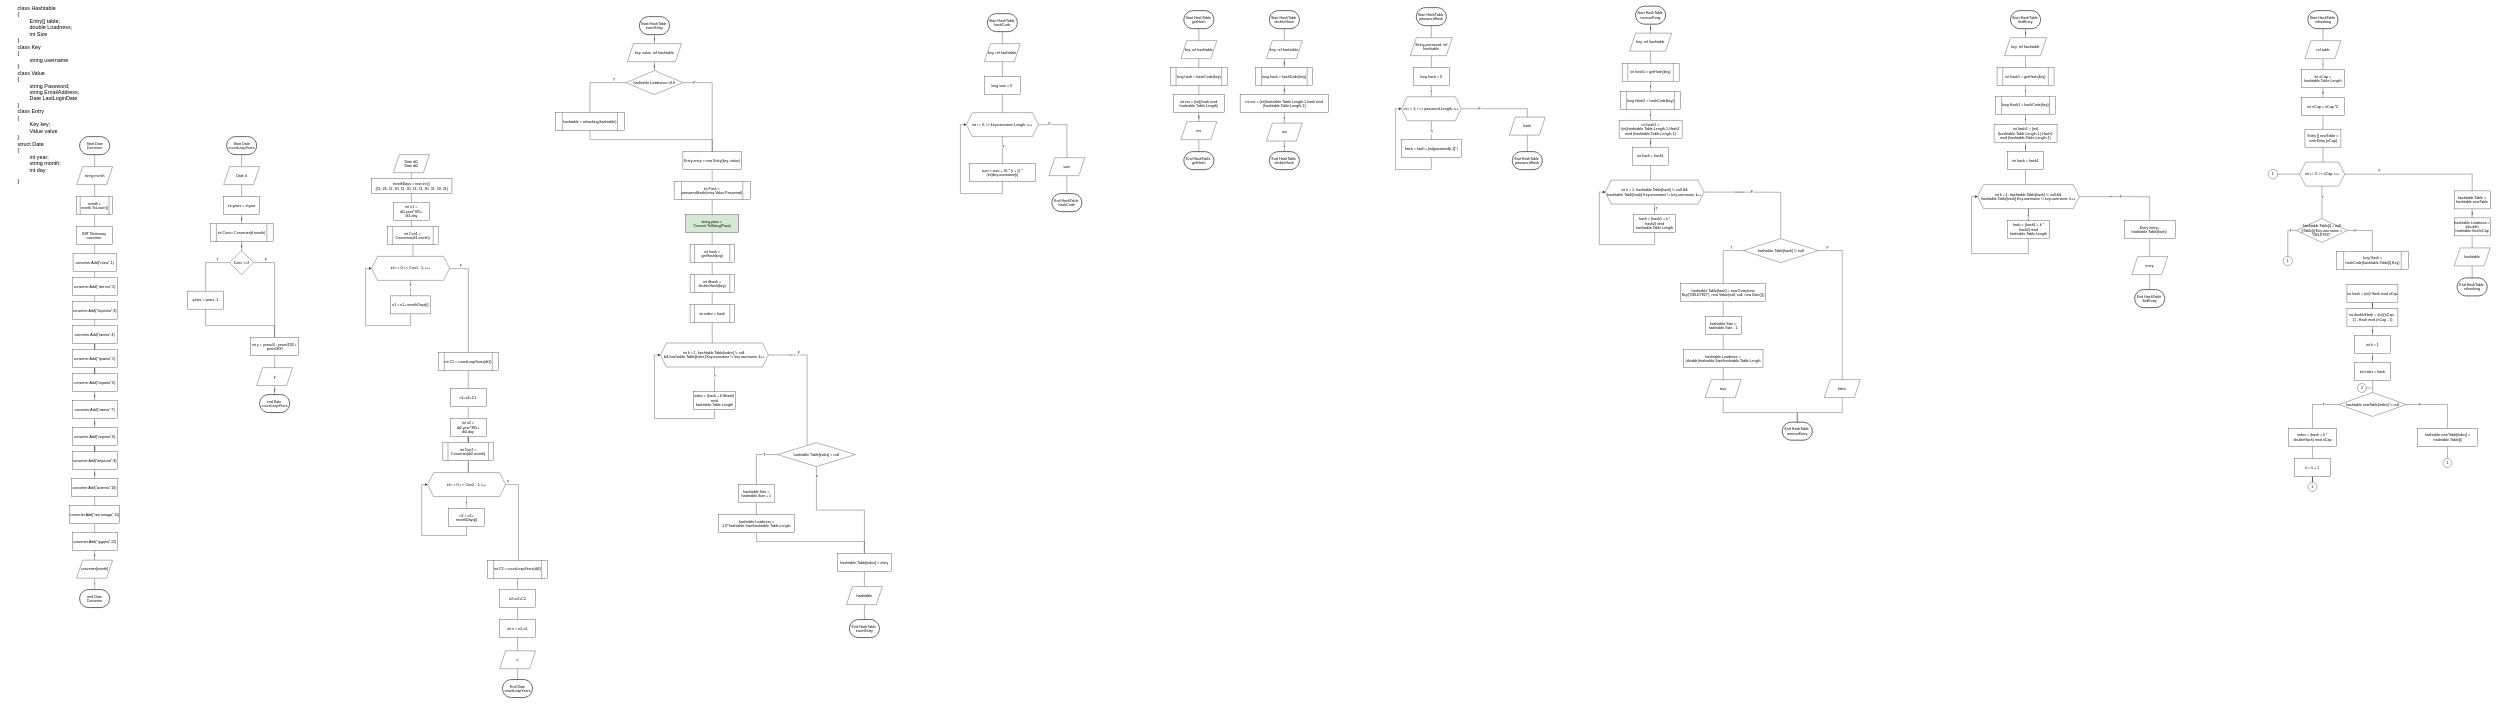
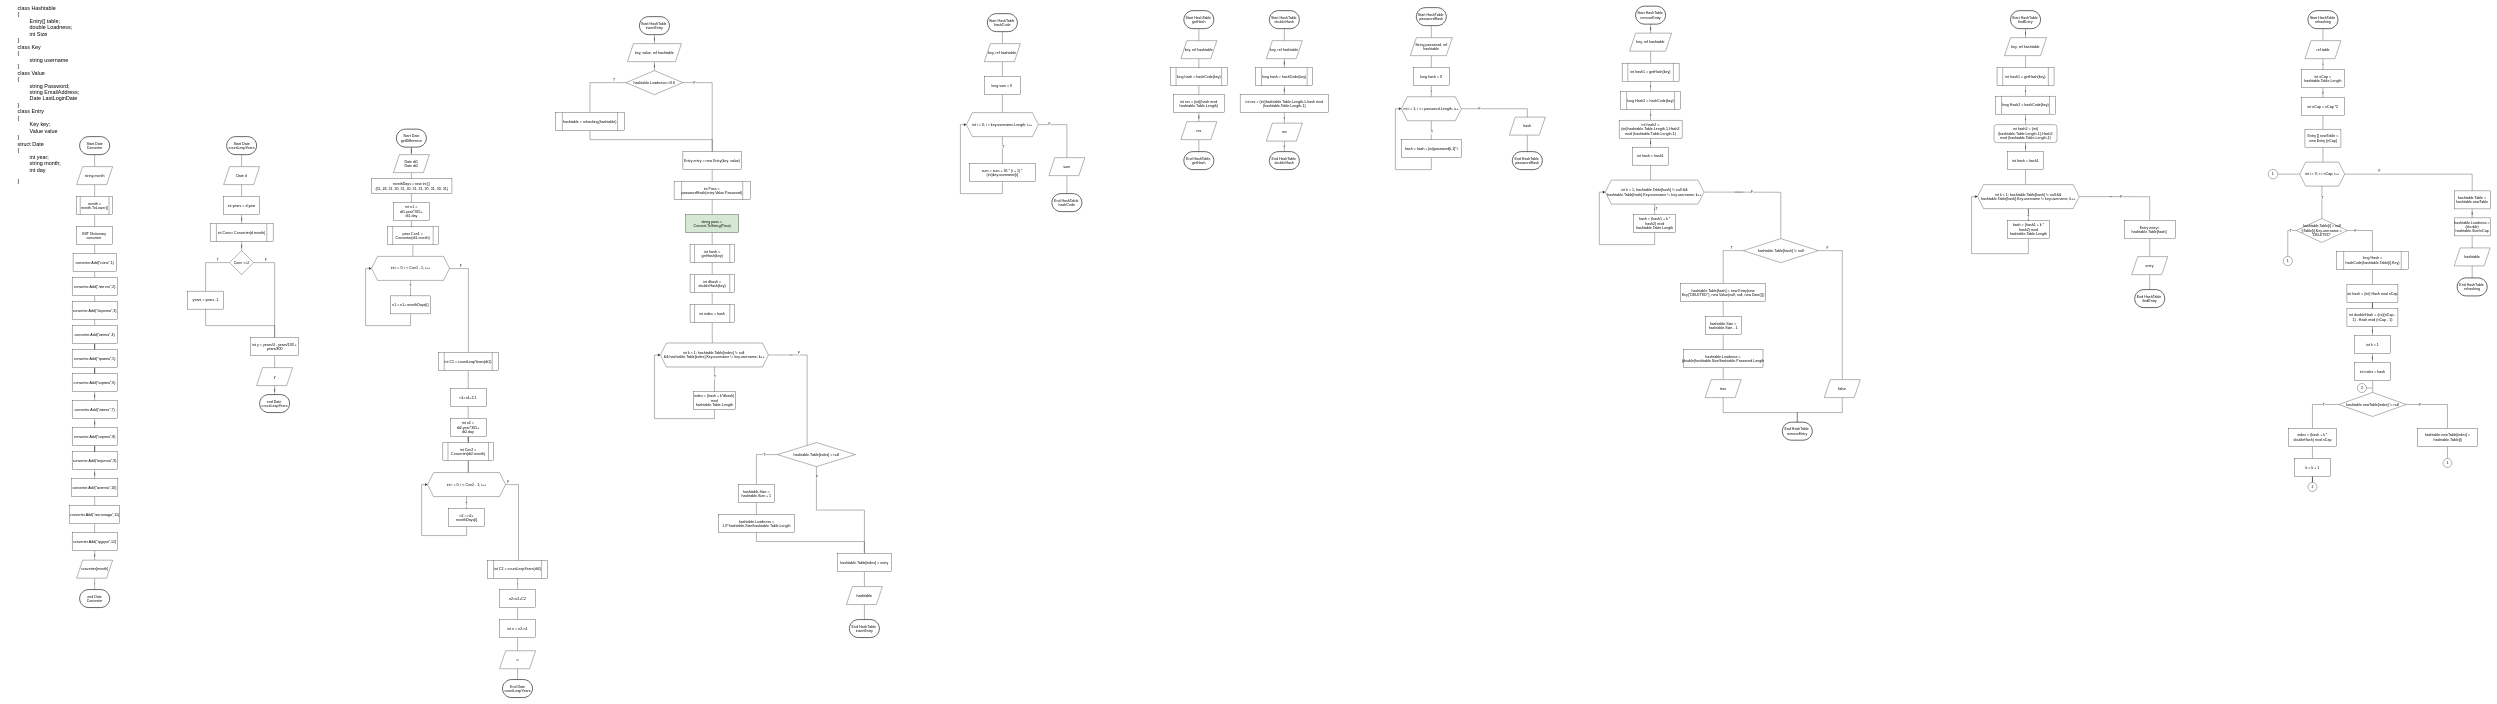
(2025, 134) -> (2025, 134)
none -> (411, 138)
none -> (411, 151)
(413, 236) -> (413, 236)
none -> (2372, 277)
(1723, 359) -> (1723, 359)
